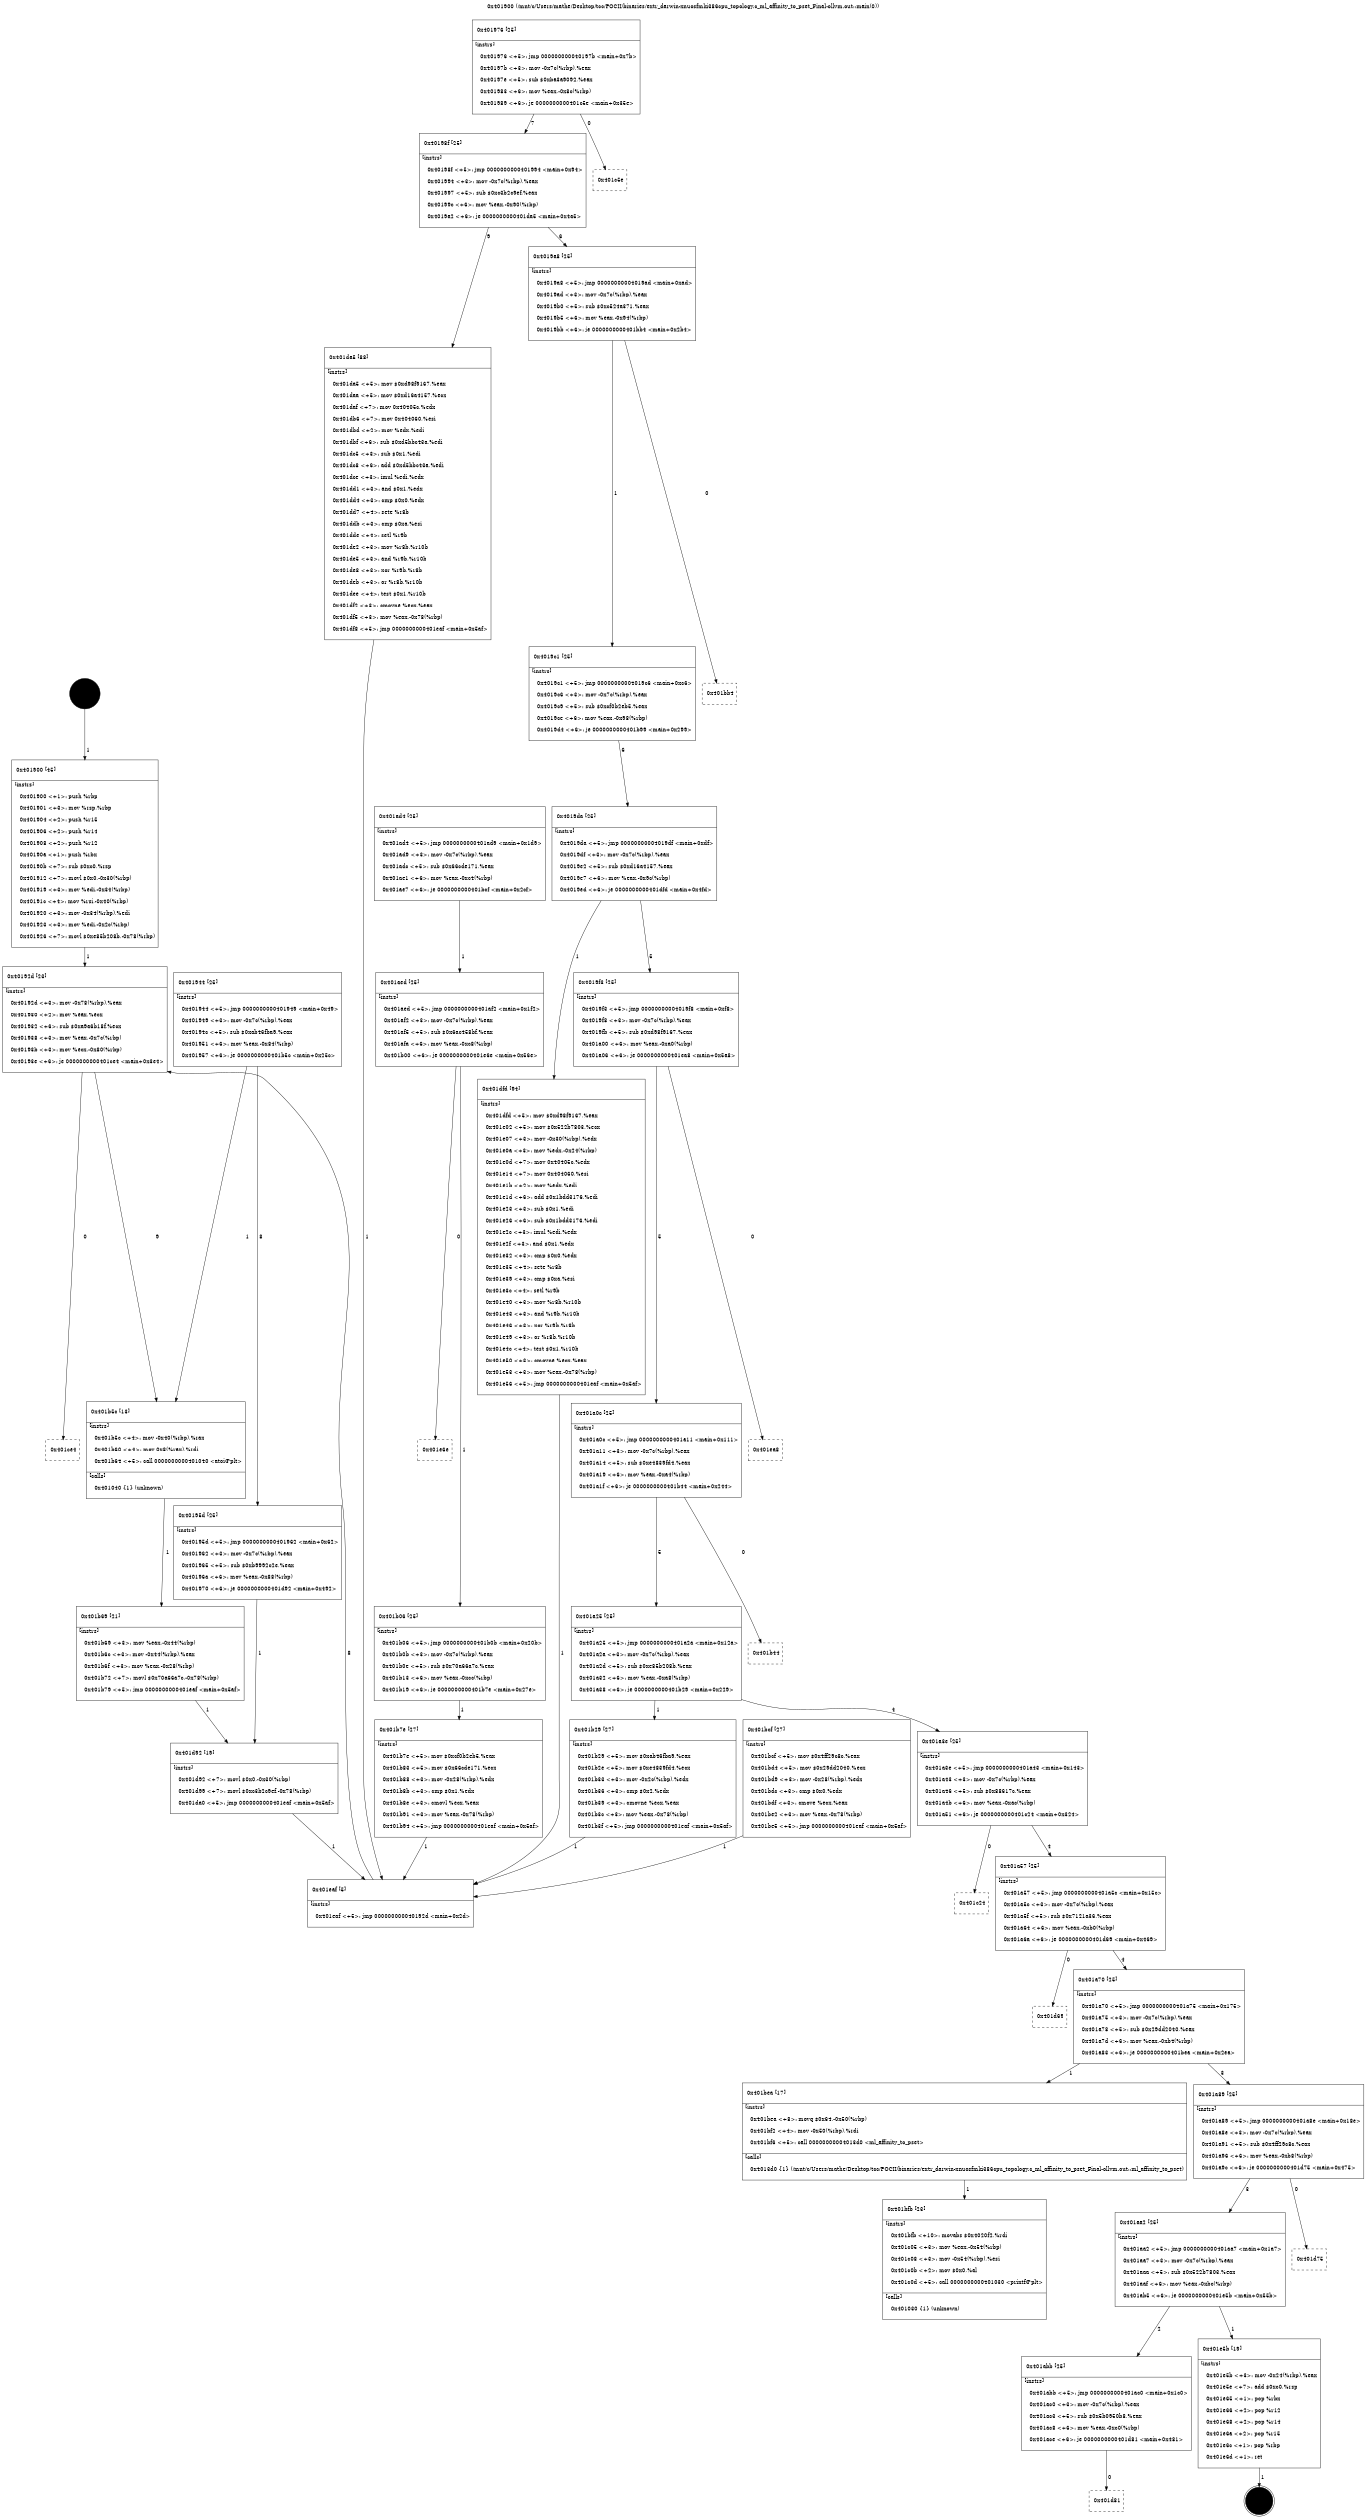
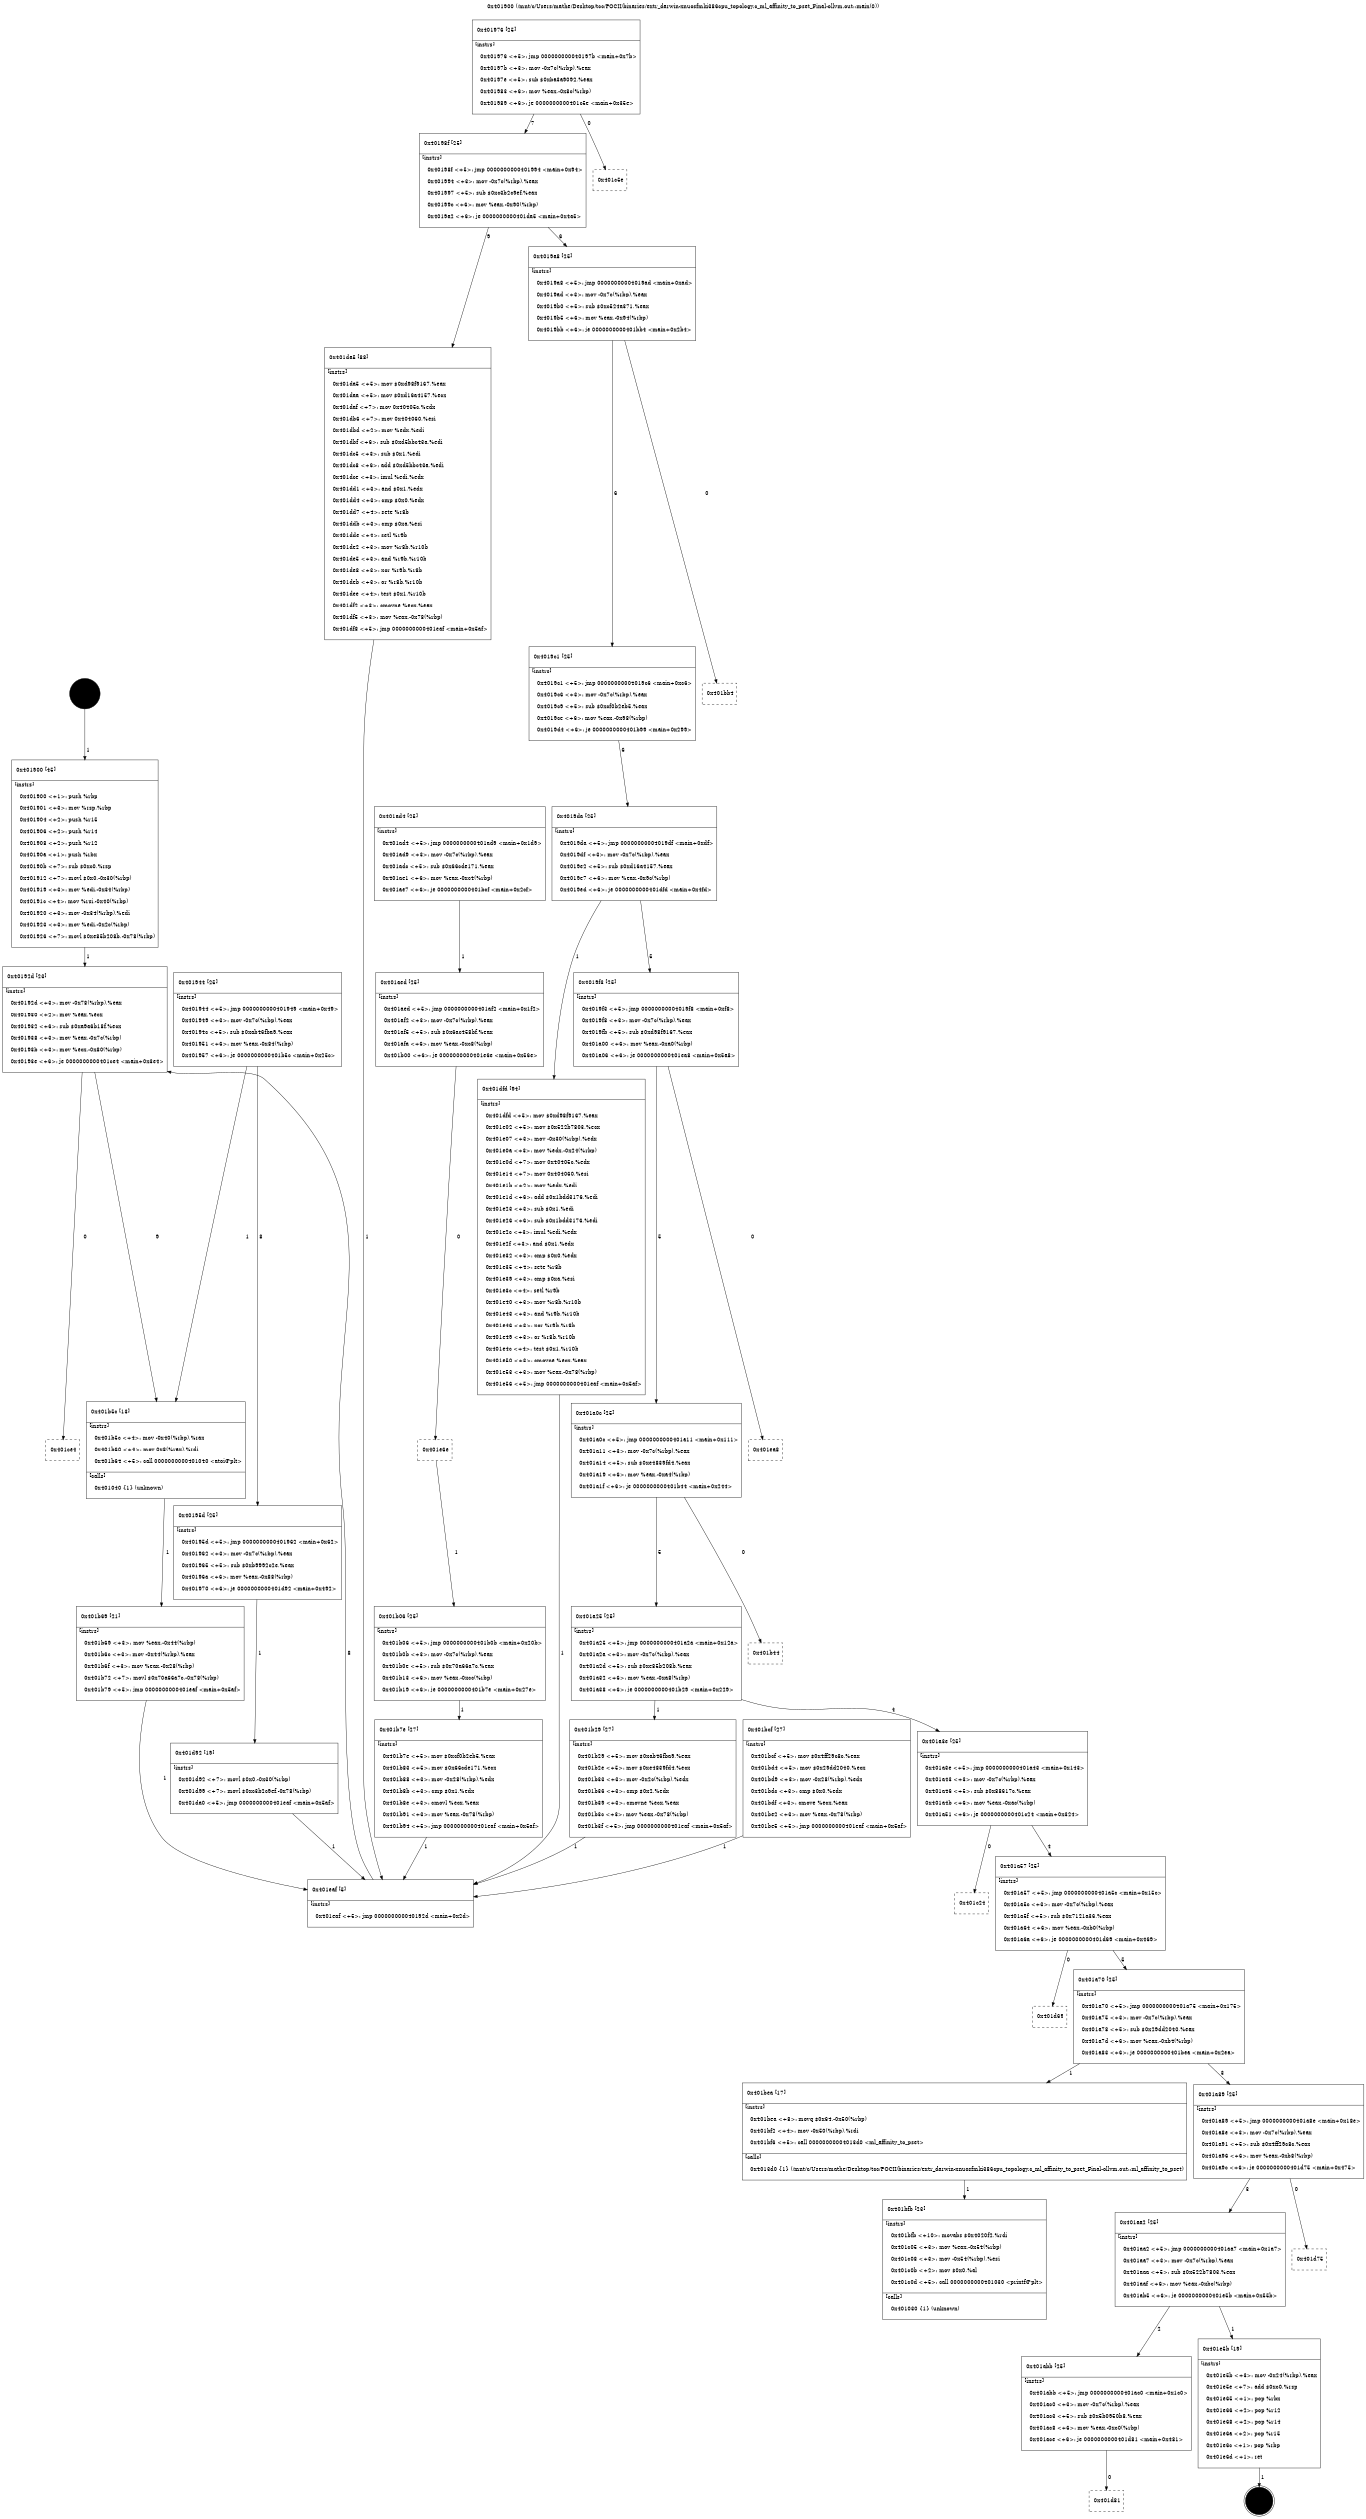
(615, 494) -> (615, 494)
(461, 1335) -> (445, 1532)
(210, 1720) -> (166, 1841)
(1122, 1960) -> (1122, 1960)
